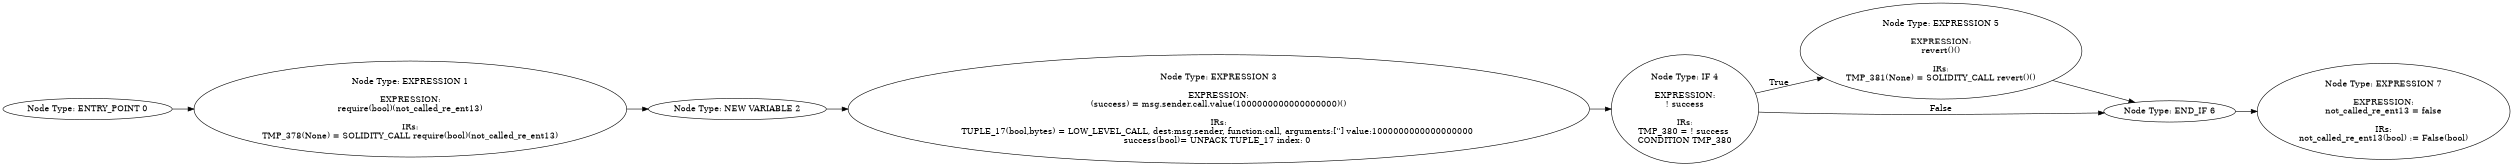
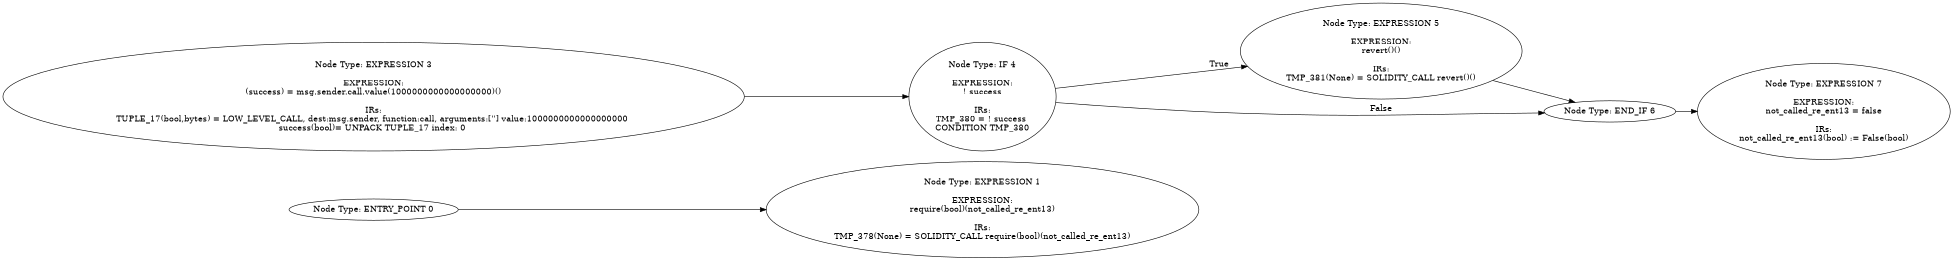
(737, 109) -> none
